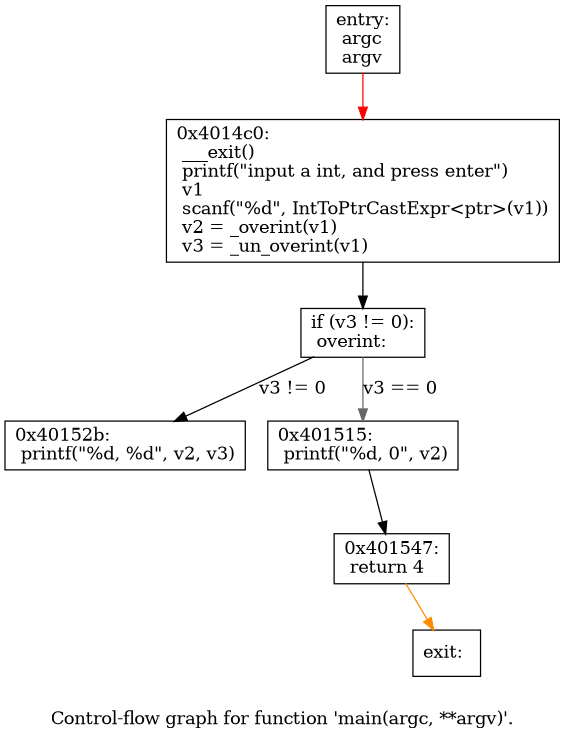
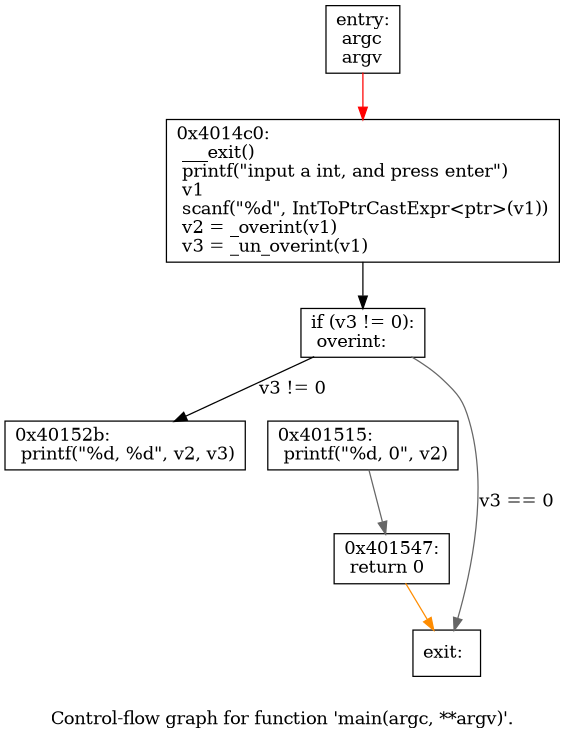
(363, 383) -> (478, 476)
(376, 496) -> (376, 496)
(384, 568) -> (384, 568)
